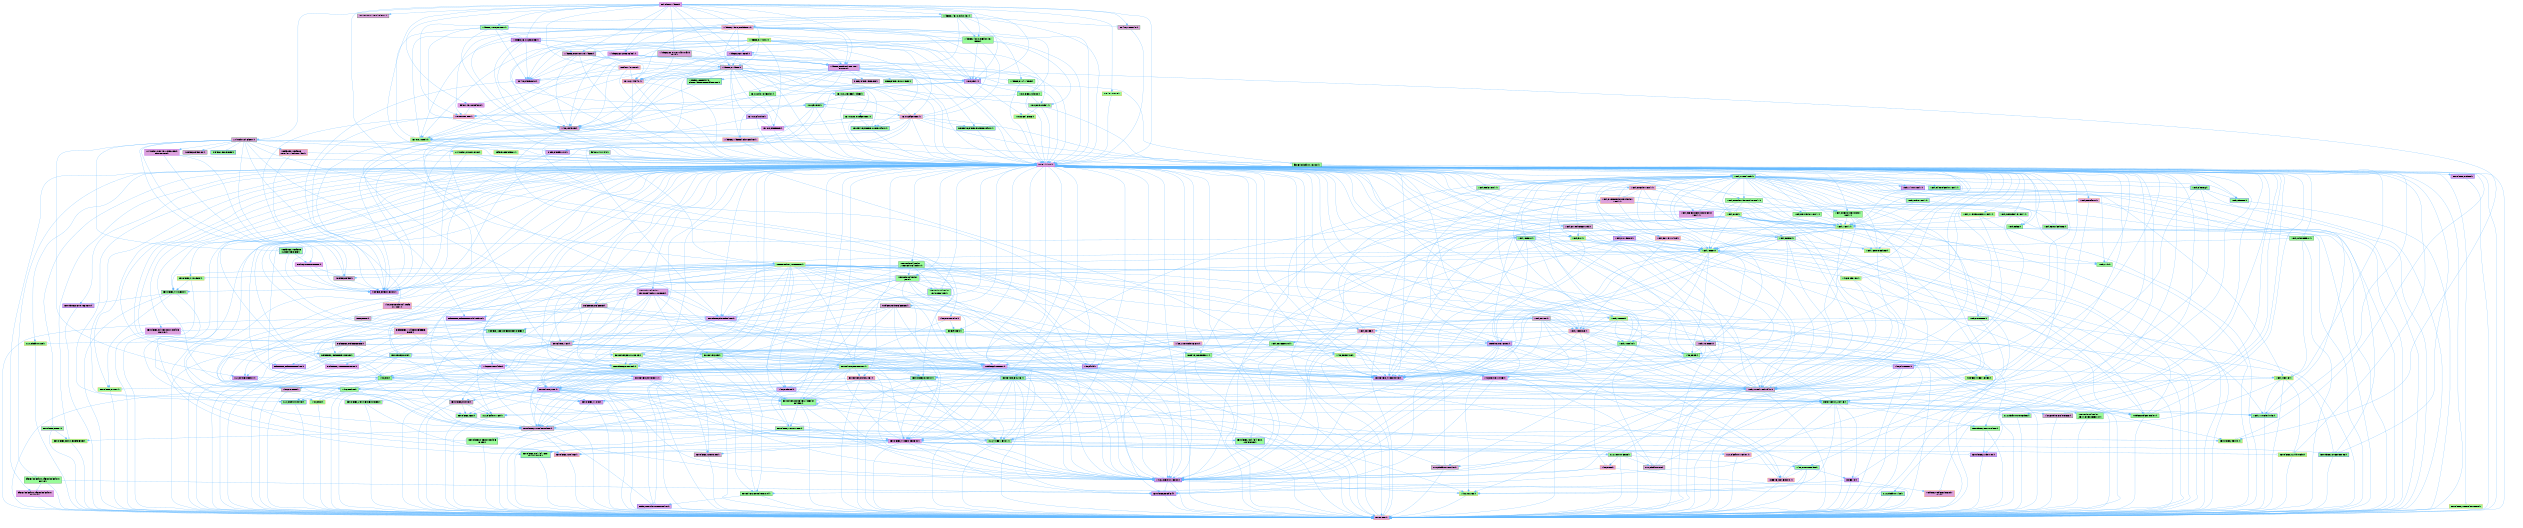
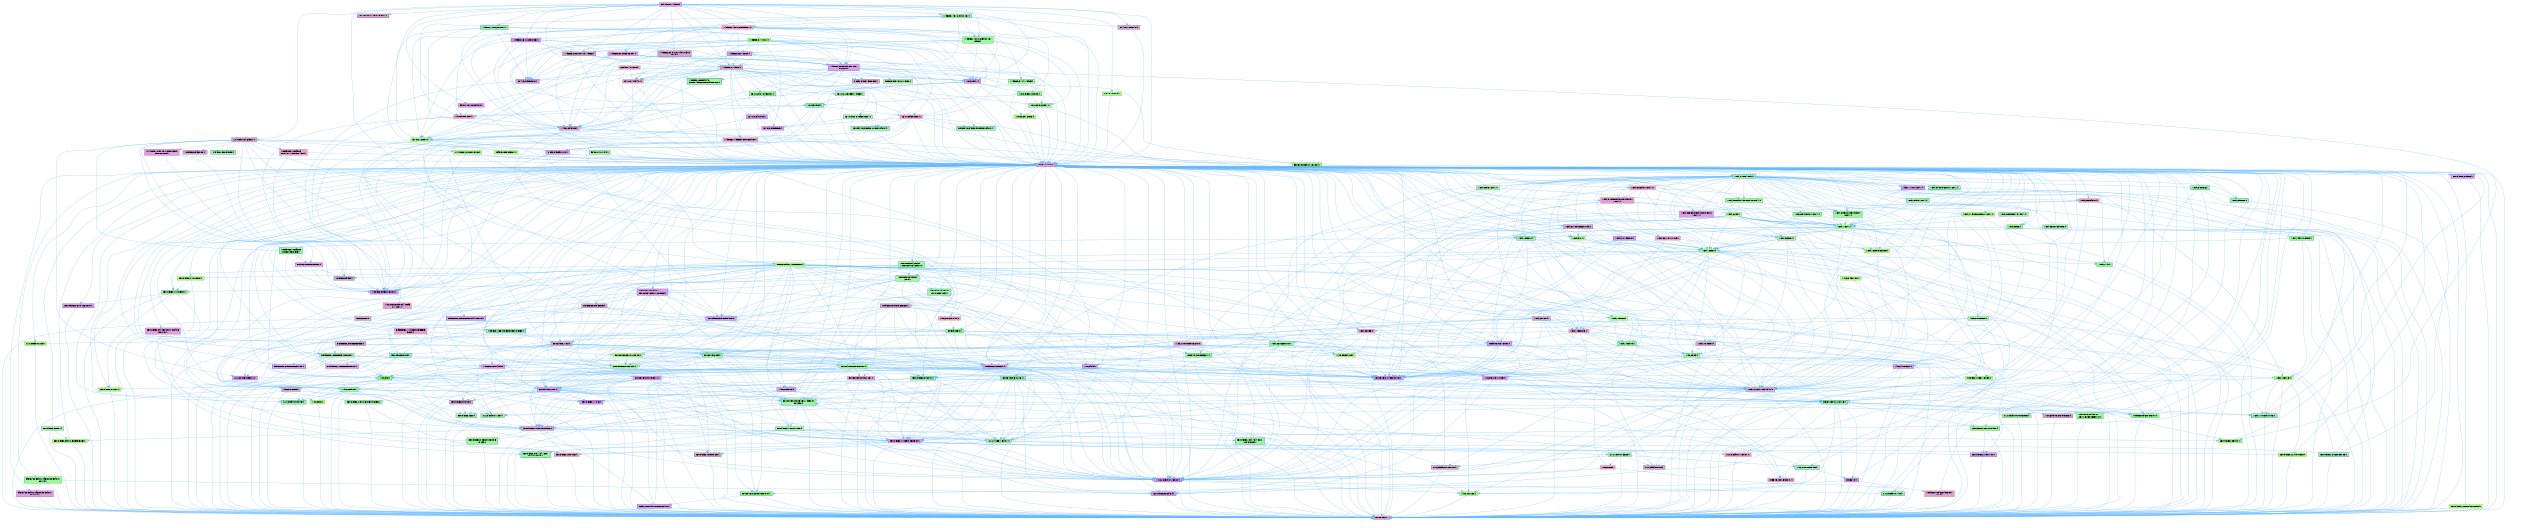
(2302, 238) -> (2302, 238)
none -> (614, 296)
